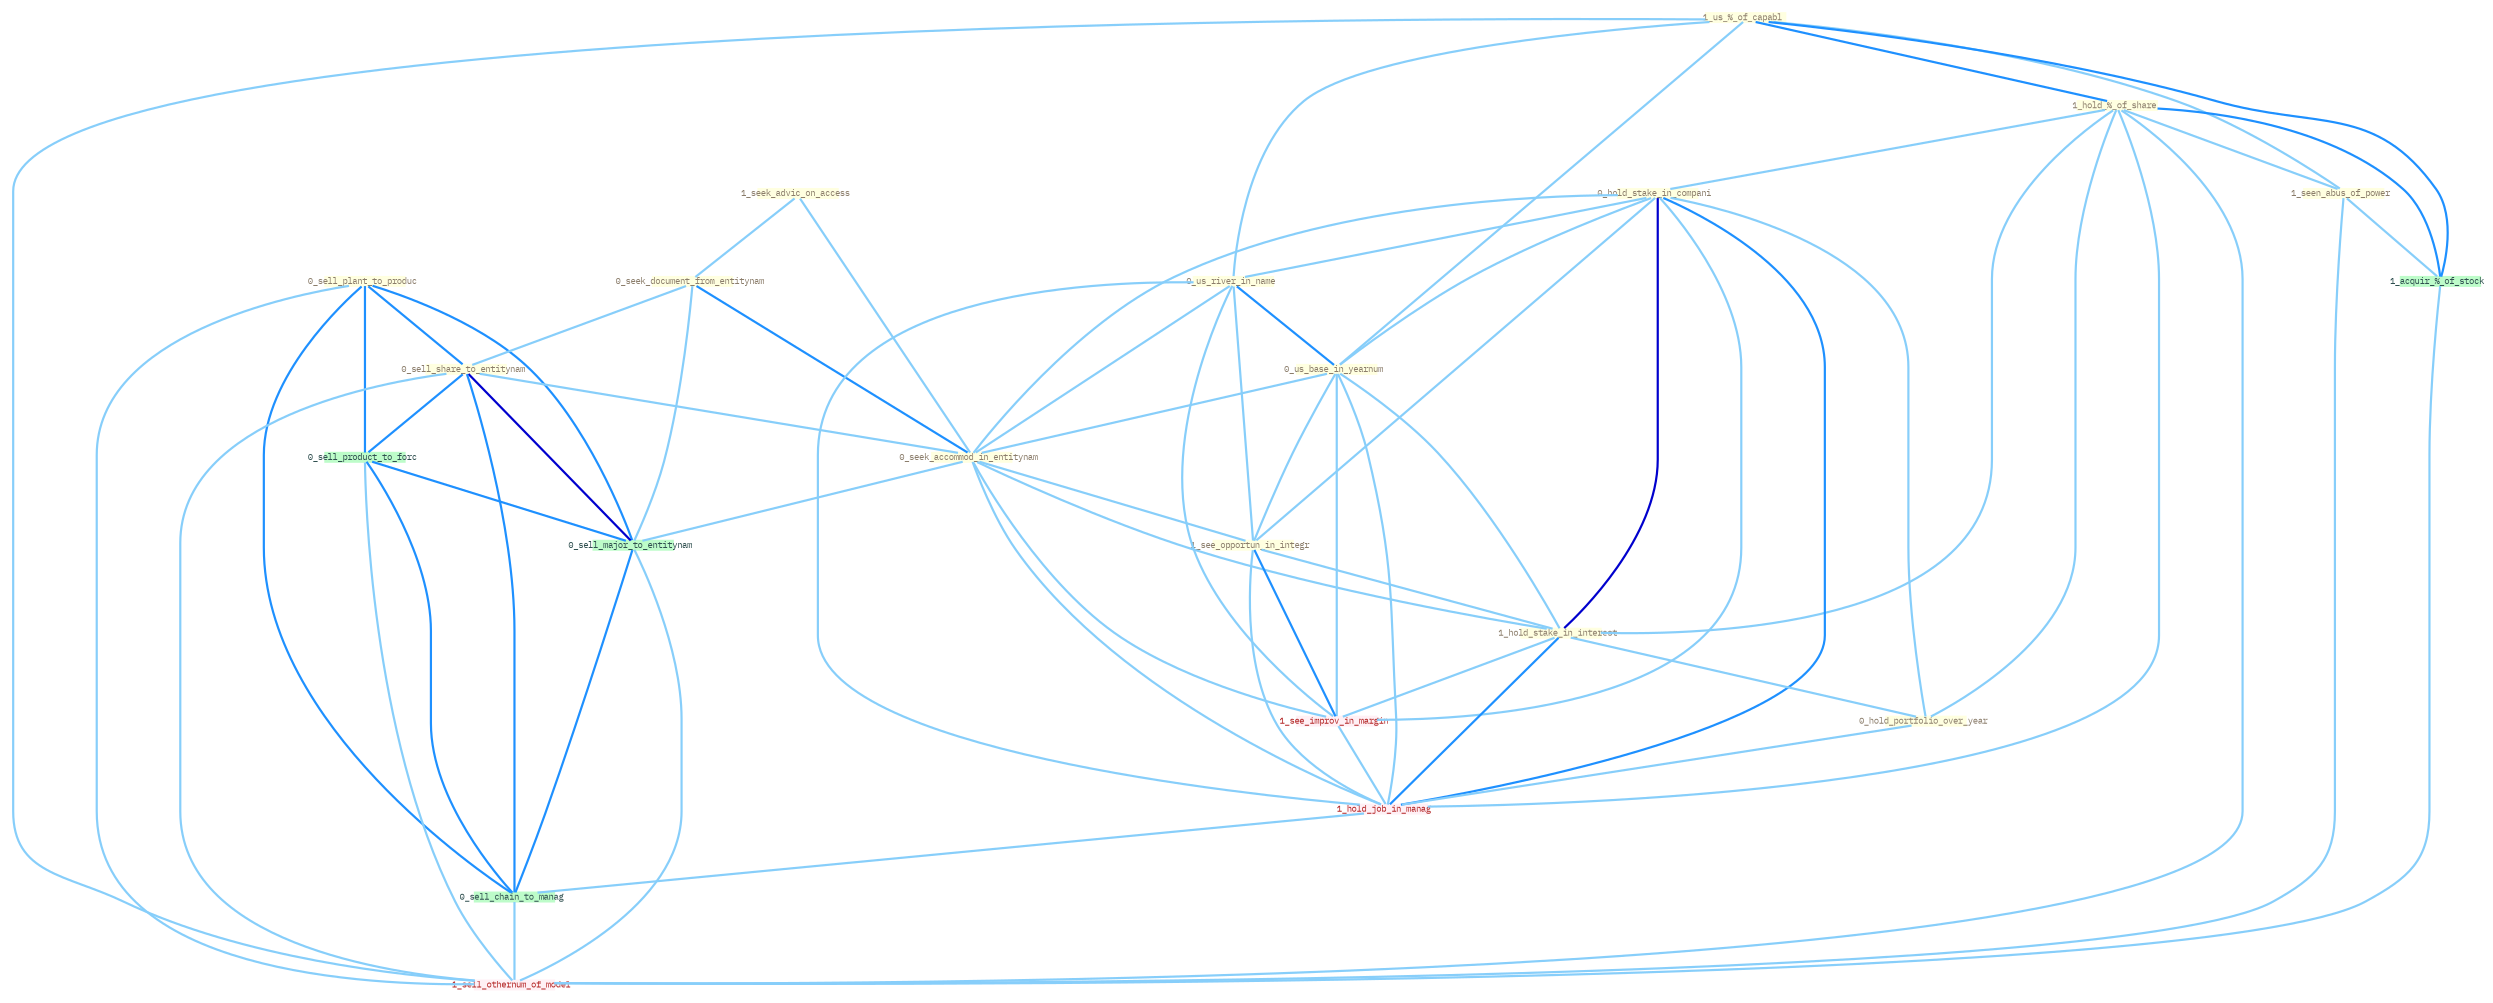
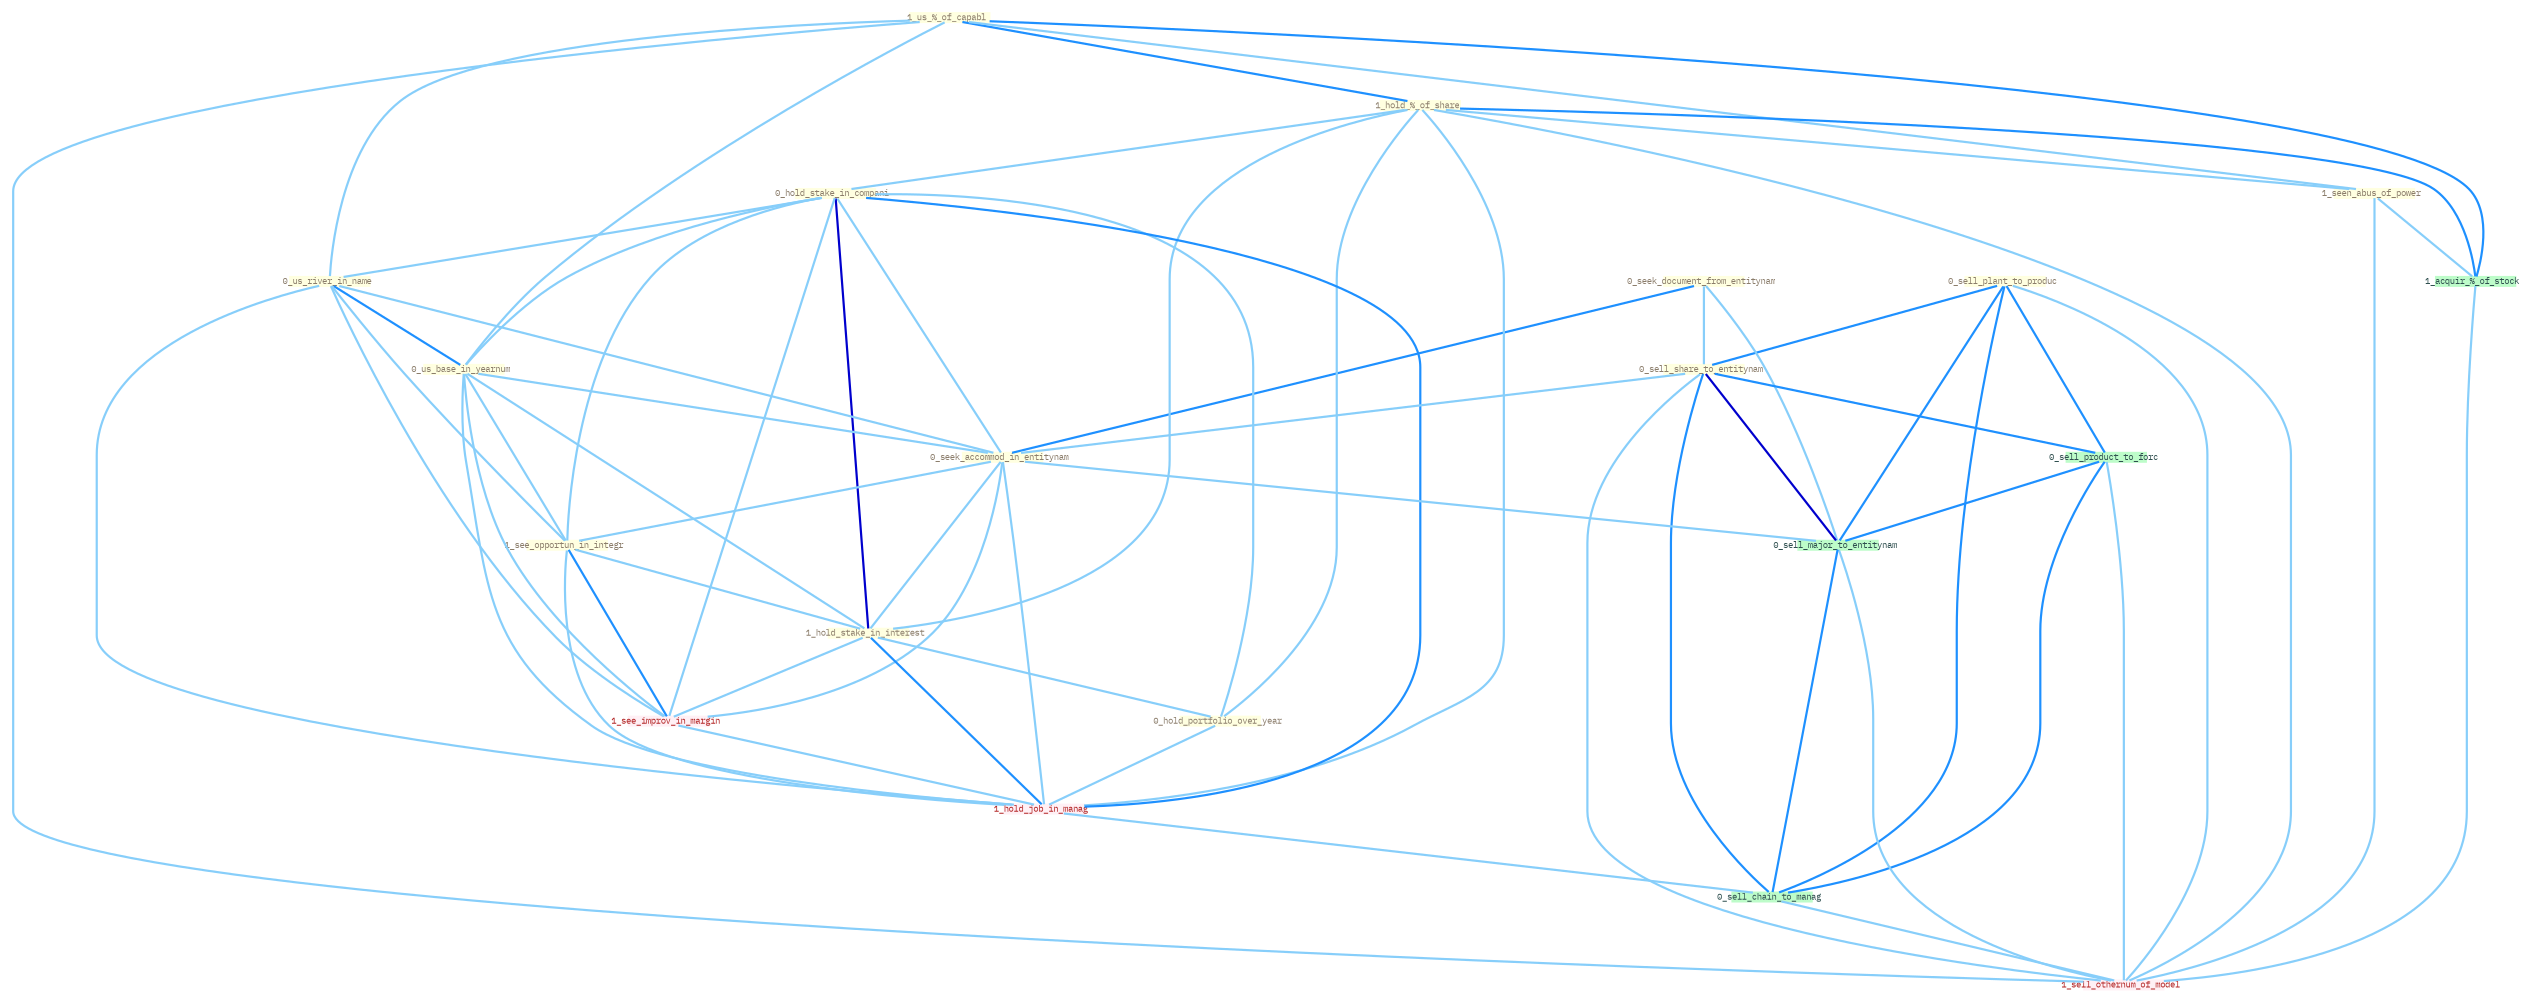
(798, 193) -> none
